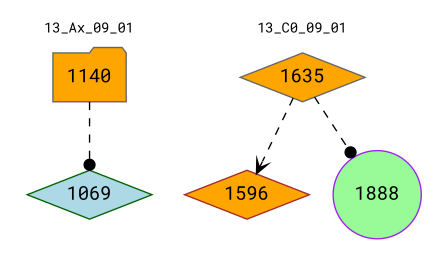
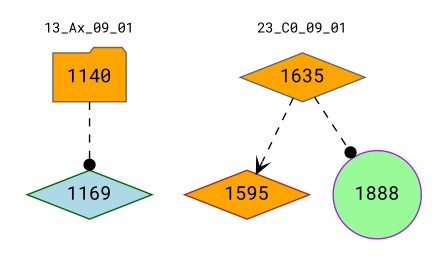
(303, 29) -> (303, 29)
(90, 195) -> (90, 195)
(247, 195) -> (247, 195)
